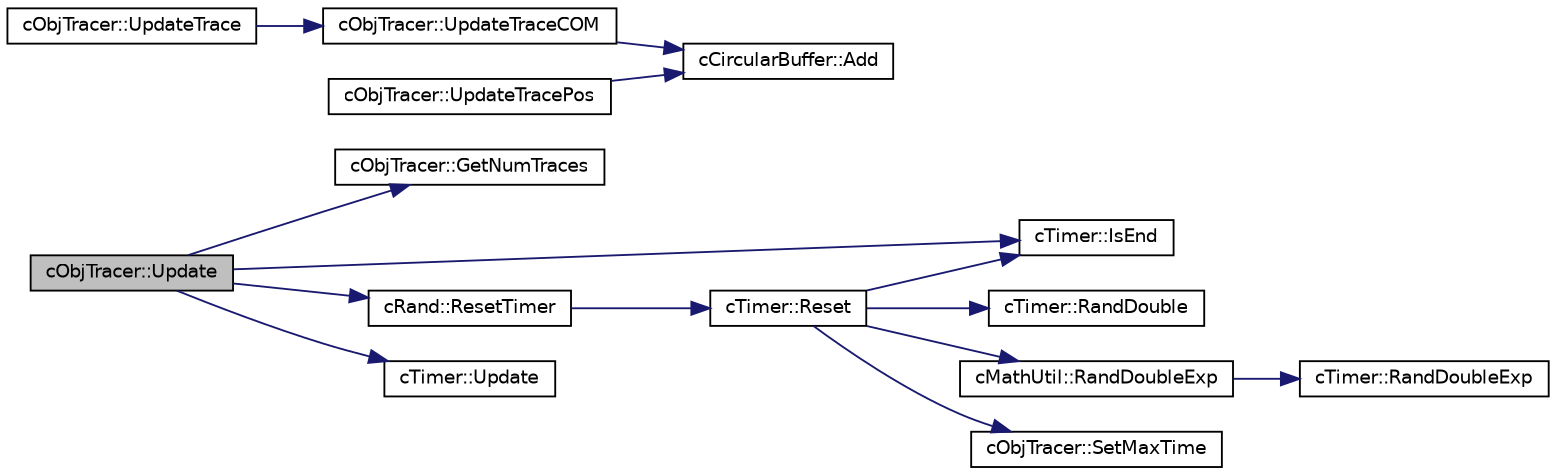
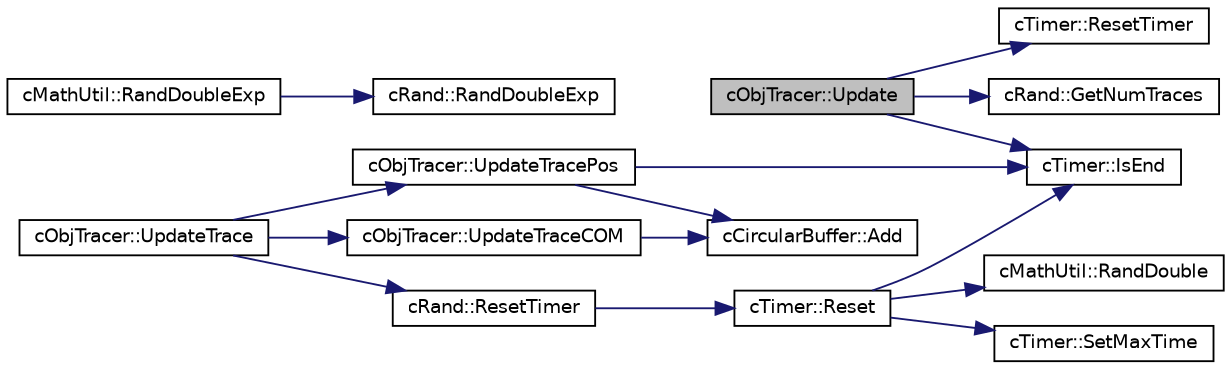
(470, 167) -> (1104, 97)
none -> (822, 167)
none -> (310, 204)
(291, 290) -> (310, 271)
(1097, 308) -> (1104, 273)
(933, 341) -> none
(470, 379) -> (1104, 26)
(1424, 379) -> (494, 97)
(1097, 449) -> (1104, 344)
